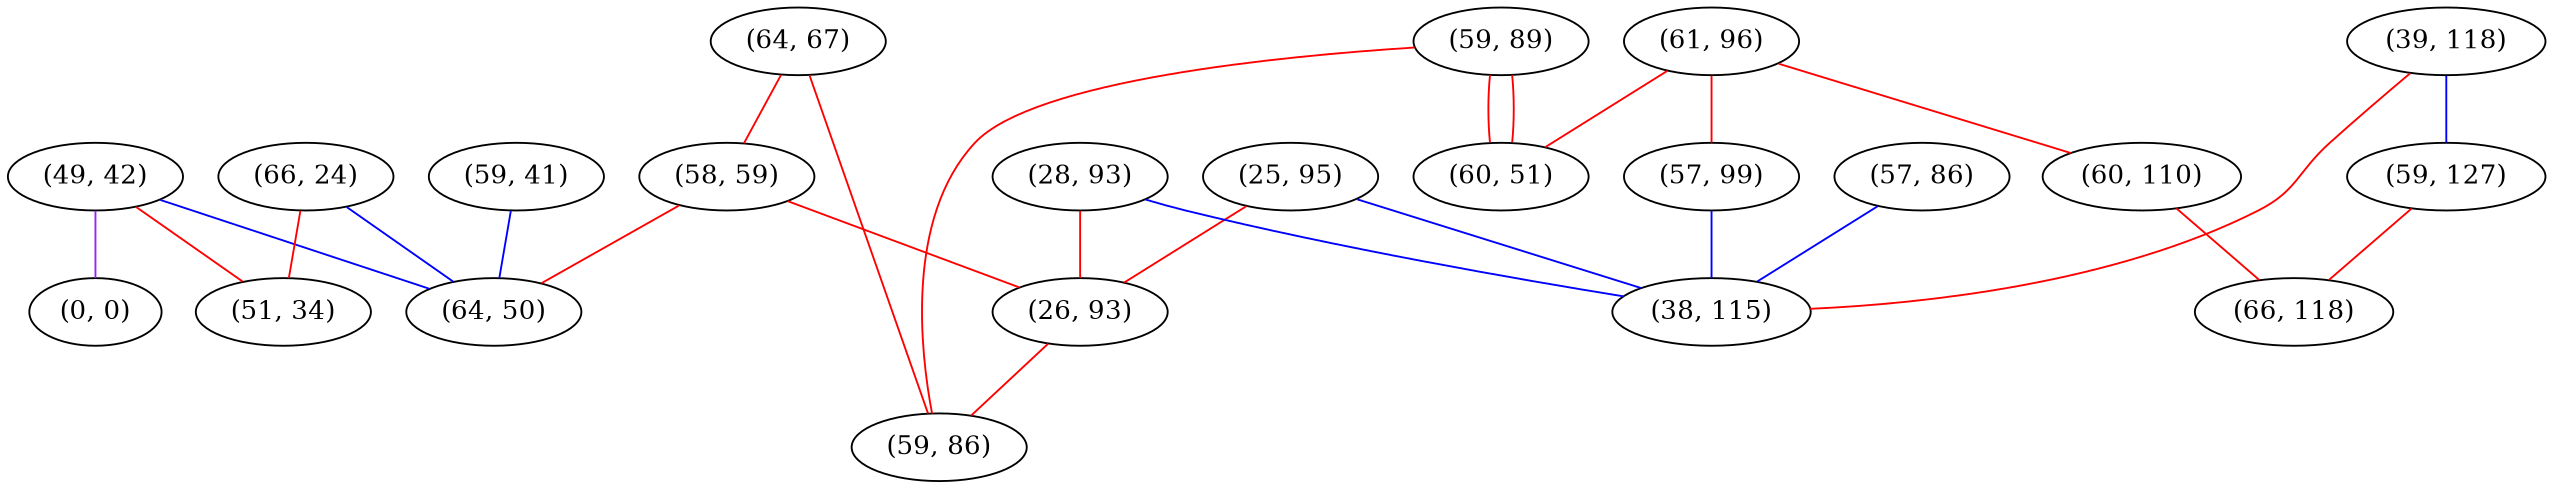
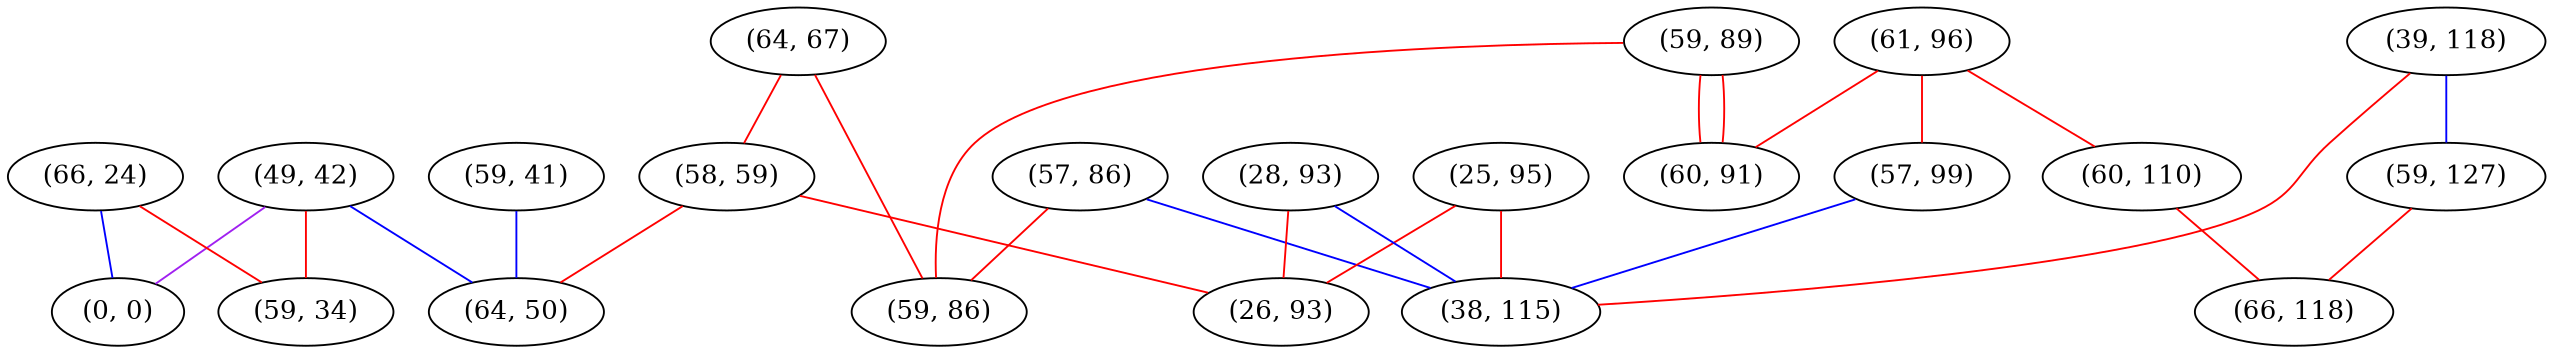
(1501, 177) -> (1712, 177)
(400, 244) -> (107, 244)
(1499, 244) -> (1501, 244)
(283, 312) -> (306, 312)
(1010, 380) -> (1019, 235)
